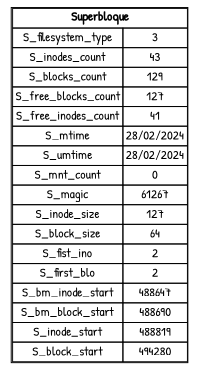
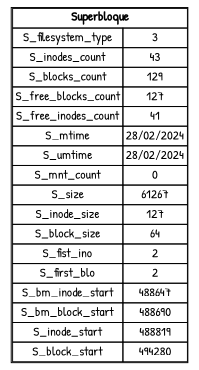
(68, 194) -> (68, 194)
